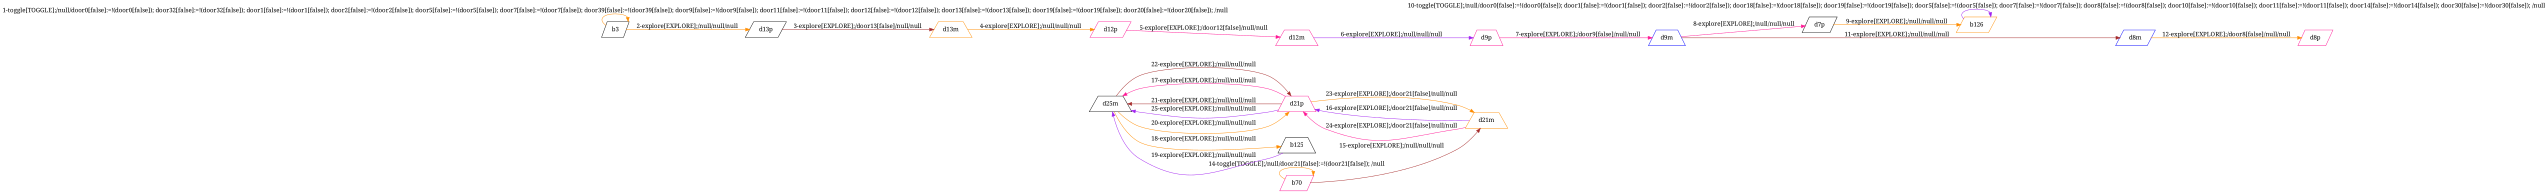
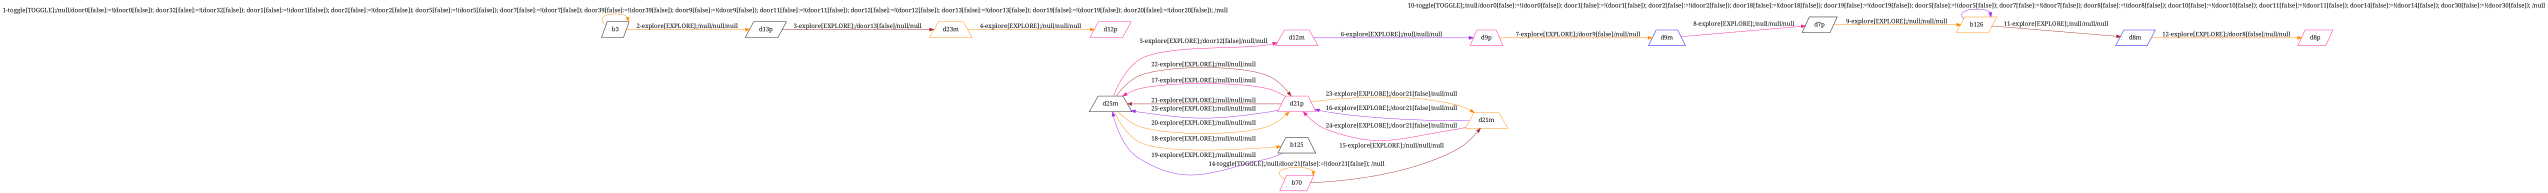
(951, 30) -> (951, 30)
(1201, 34) -> (1183, 50)
(1574, 38) -> (1574, 38)
(1899, 38) -> (2054, 31)
